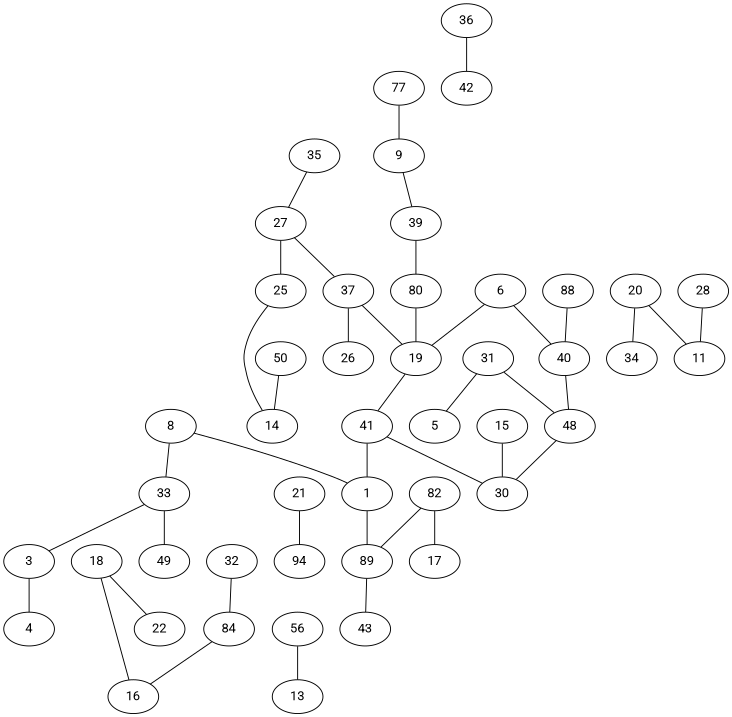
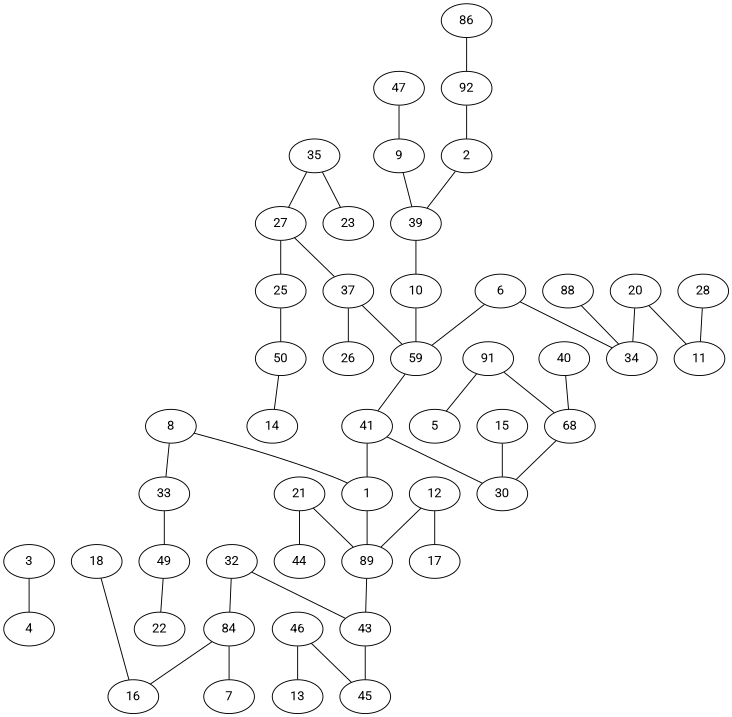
(467, 21) -> (467, 21)
(399, 88) -> (399, 88)
(467, 88) -> (467, 88)
none -> (467, 156)
none -> (348, 223)
(416, 291) -> (416, 291)
(532, 325) -> (566, 325)
(566, 325) -> (600, 325)
(244, 357) -> (281, 325)
(416, 359) -> (416, 359)
(488, 359) -> (488, 359)
(570, 426) -> (570, 426)
(435, 494) -> (435, 494)
(97, 528) -> none
none -> (333, 528)
(300, 561) -> (300, 561)
(128, 595) -> (162, 595)
none -> (299, 595)
(298, 629) -> (298, 629)
none -> (229, 697)
none -> (365, 697)
